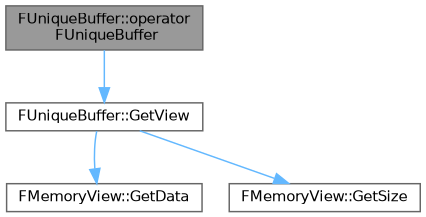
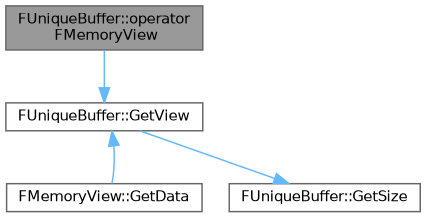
(104, 28) -> (104, 28)
(95, 150) -> (114, 165)
(325, 198) -> (325, 198)
